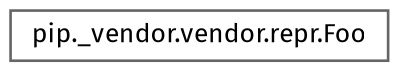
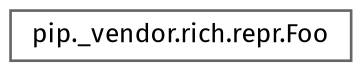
(199, 36) -> (181, 36)
